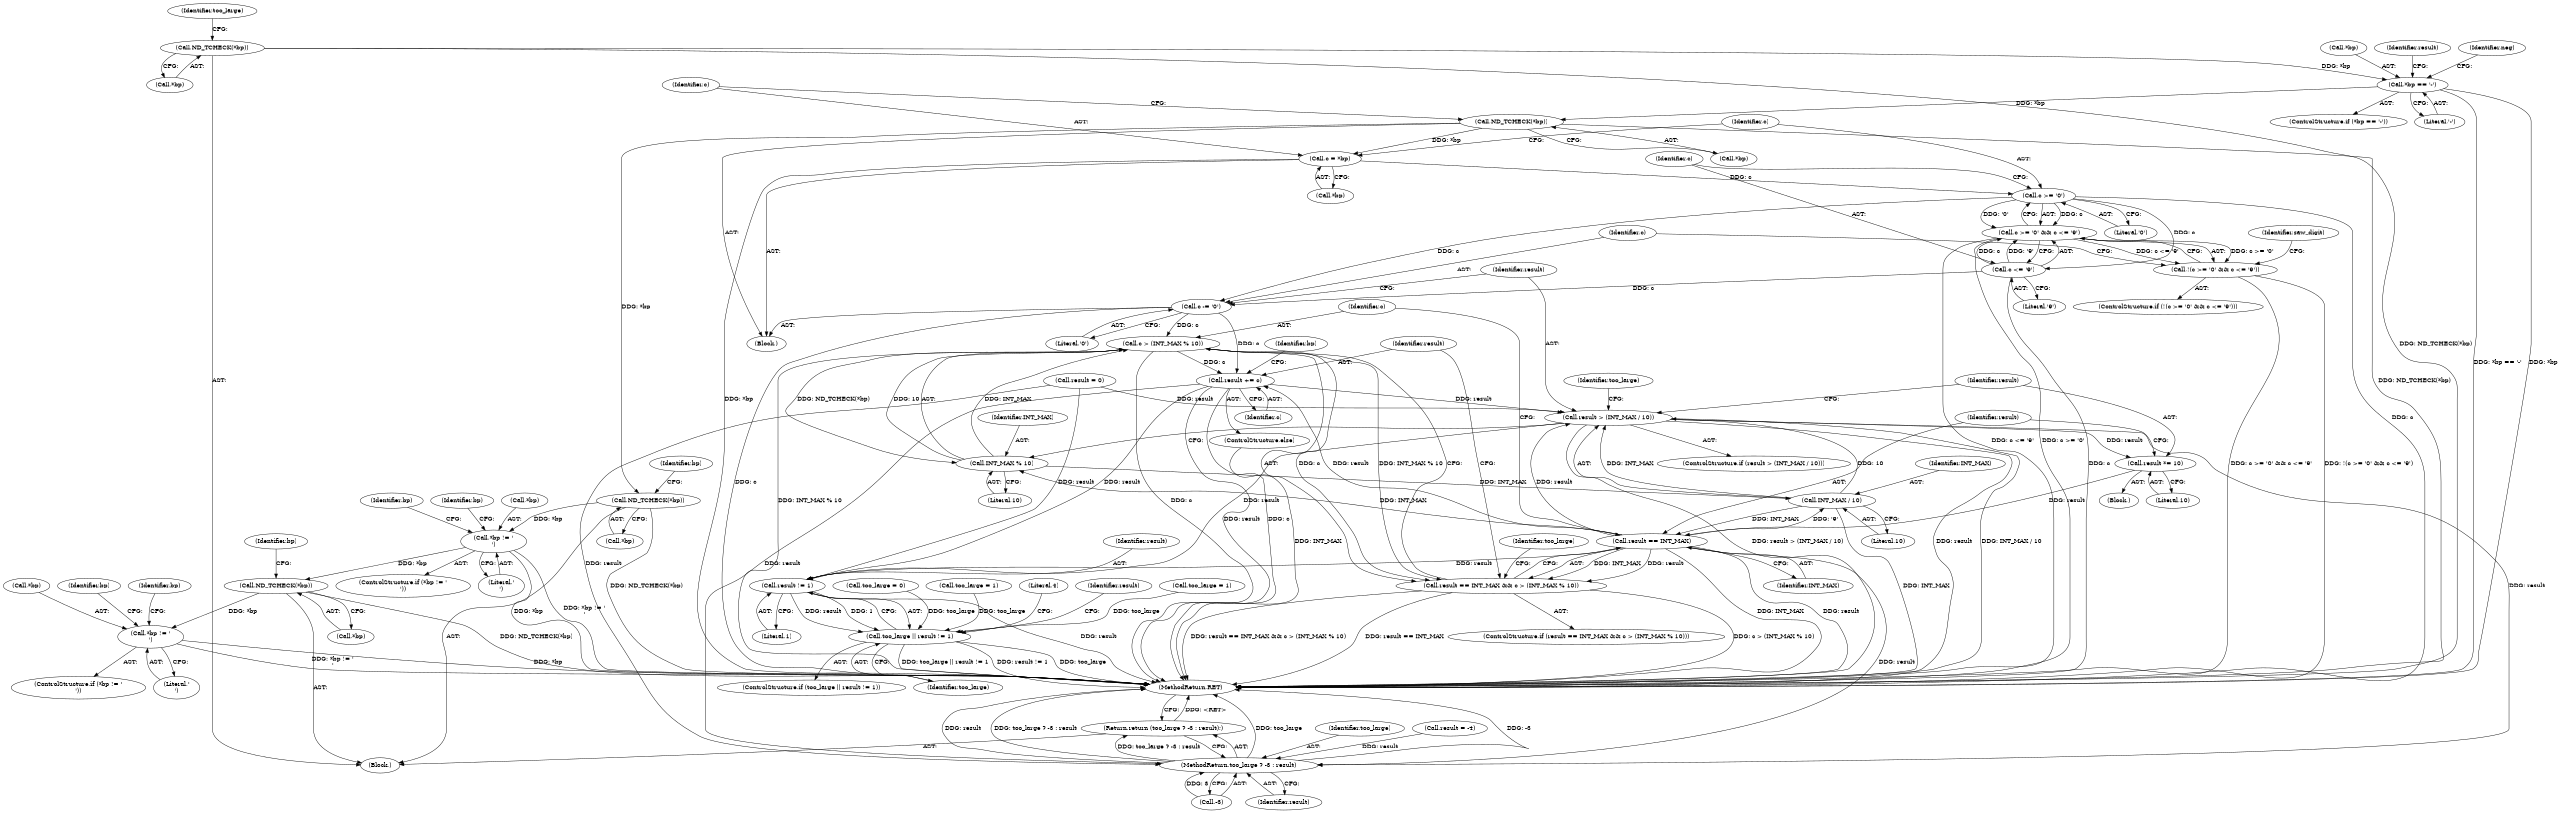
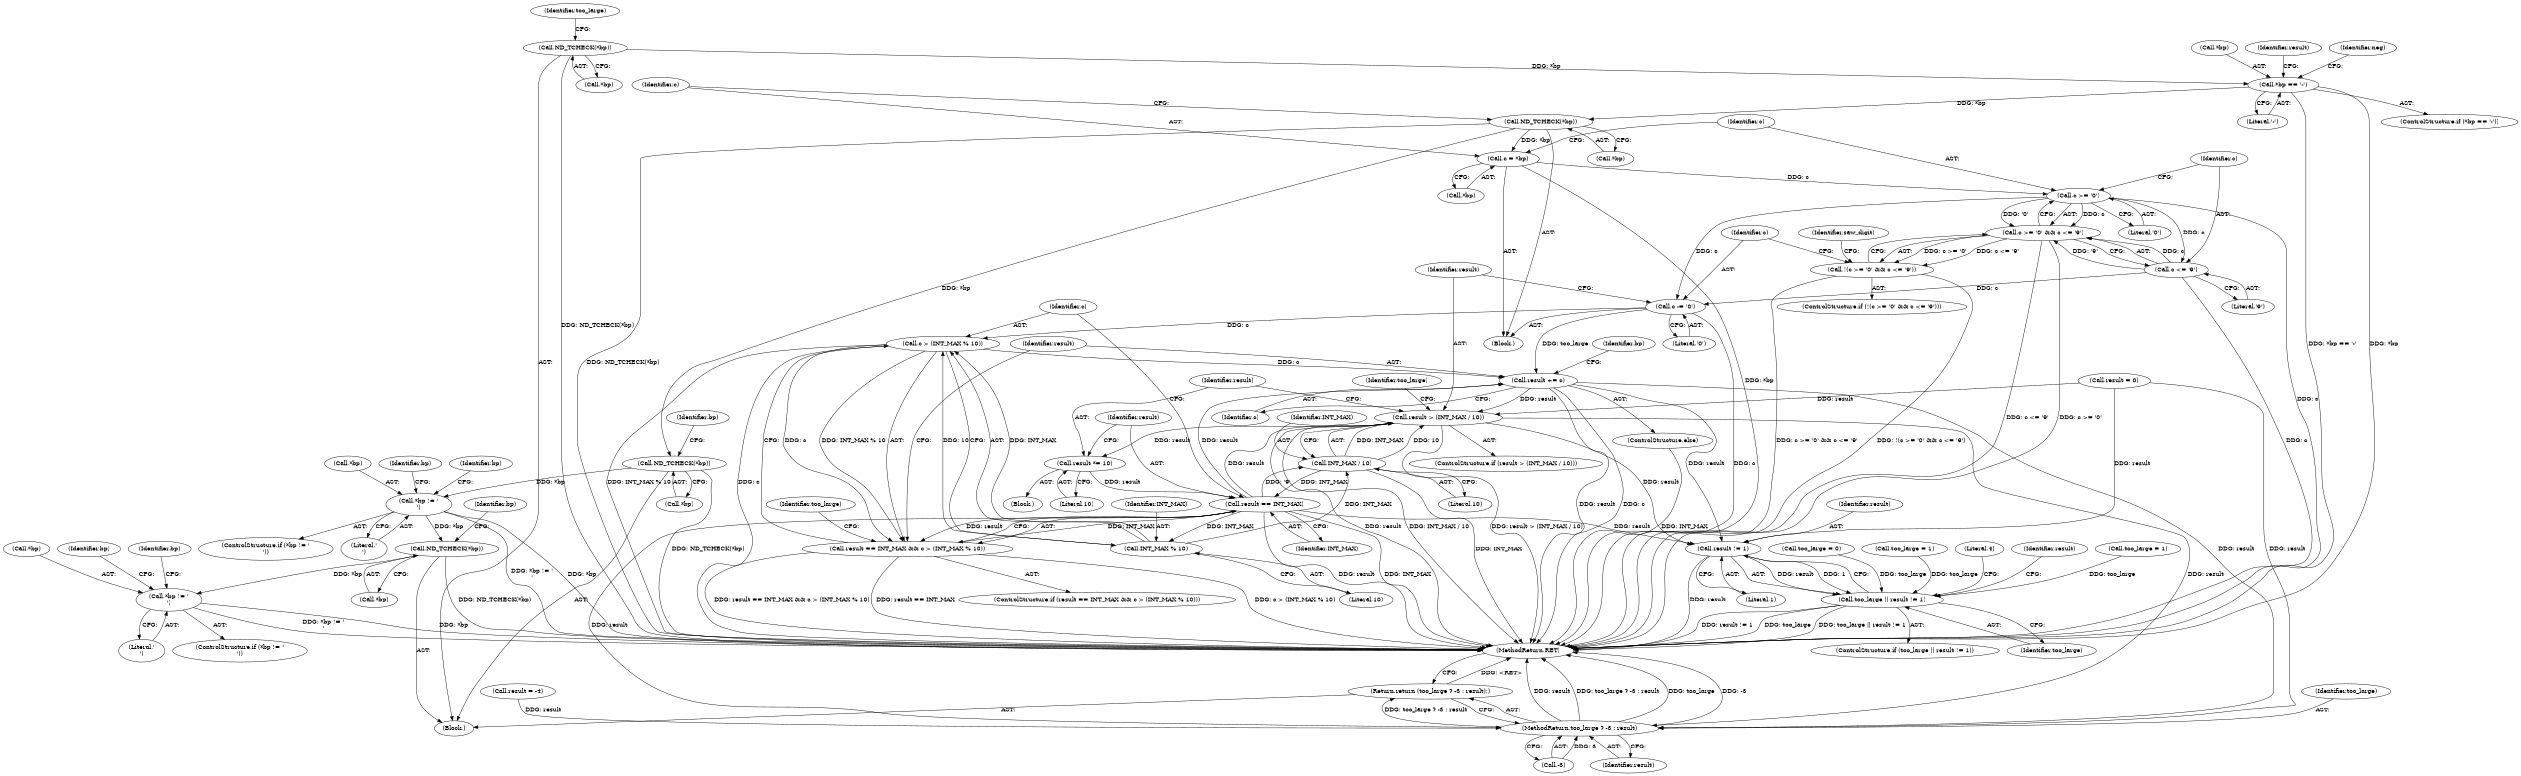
(1249, 344) -> (1565, 344)
(834, 399) -> (979, 441)
(1298, 427) -> (1329, 430)
